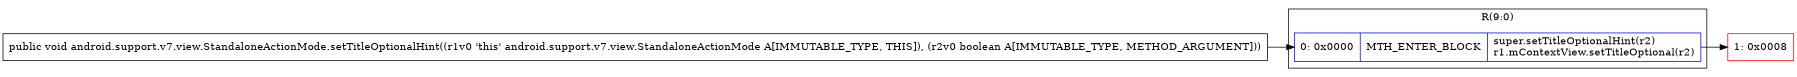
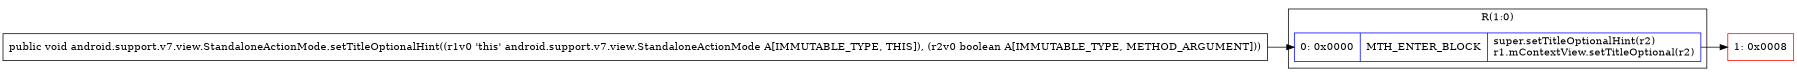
(1498, 18) -> (1498, 18)
